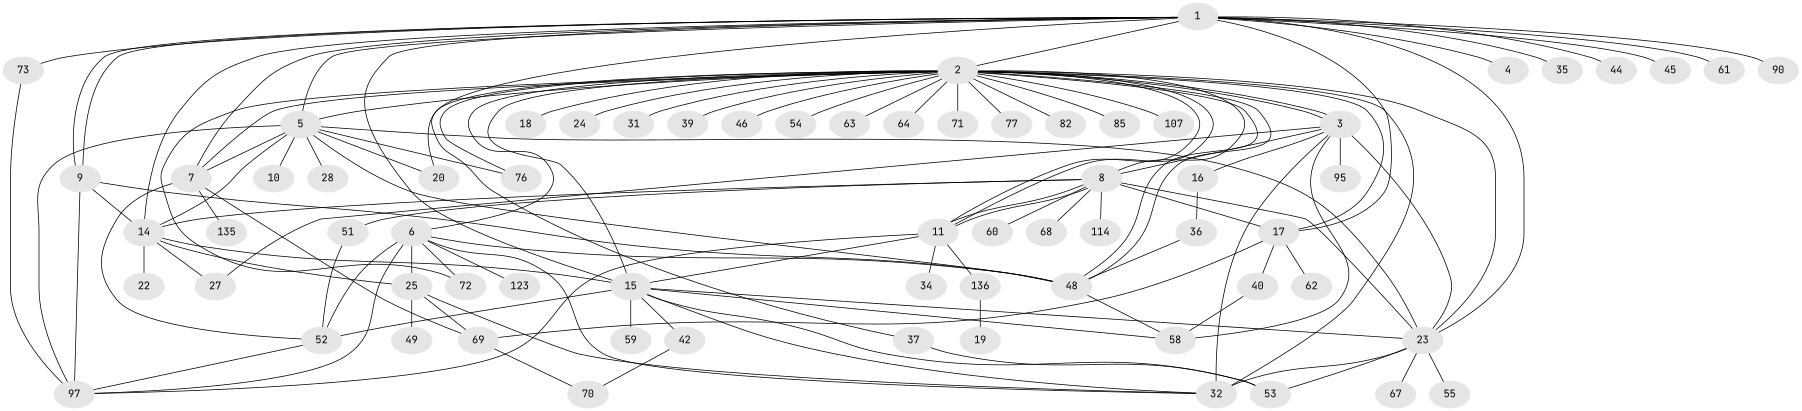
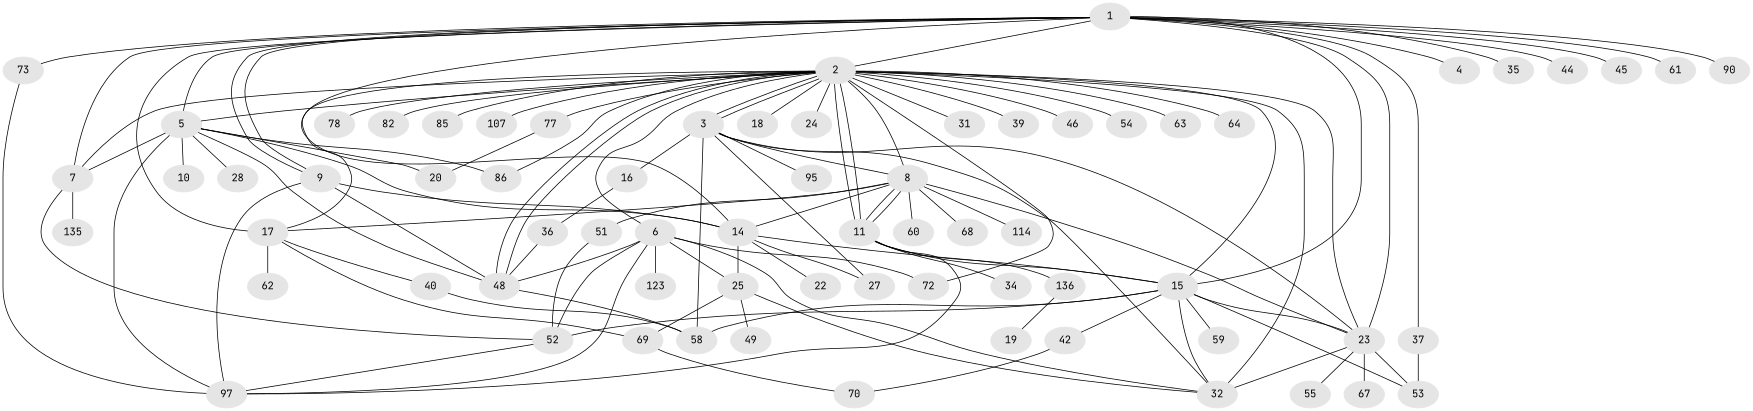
(656, 78) -> (493, 152)
(958, 124) -> (334, 124)
(904, 140) -> none
(521, 178) -> (501, 178)
(305, 251) -> none
